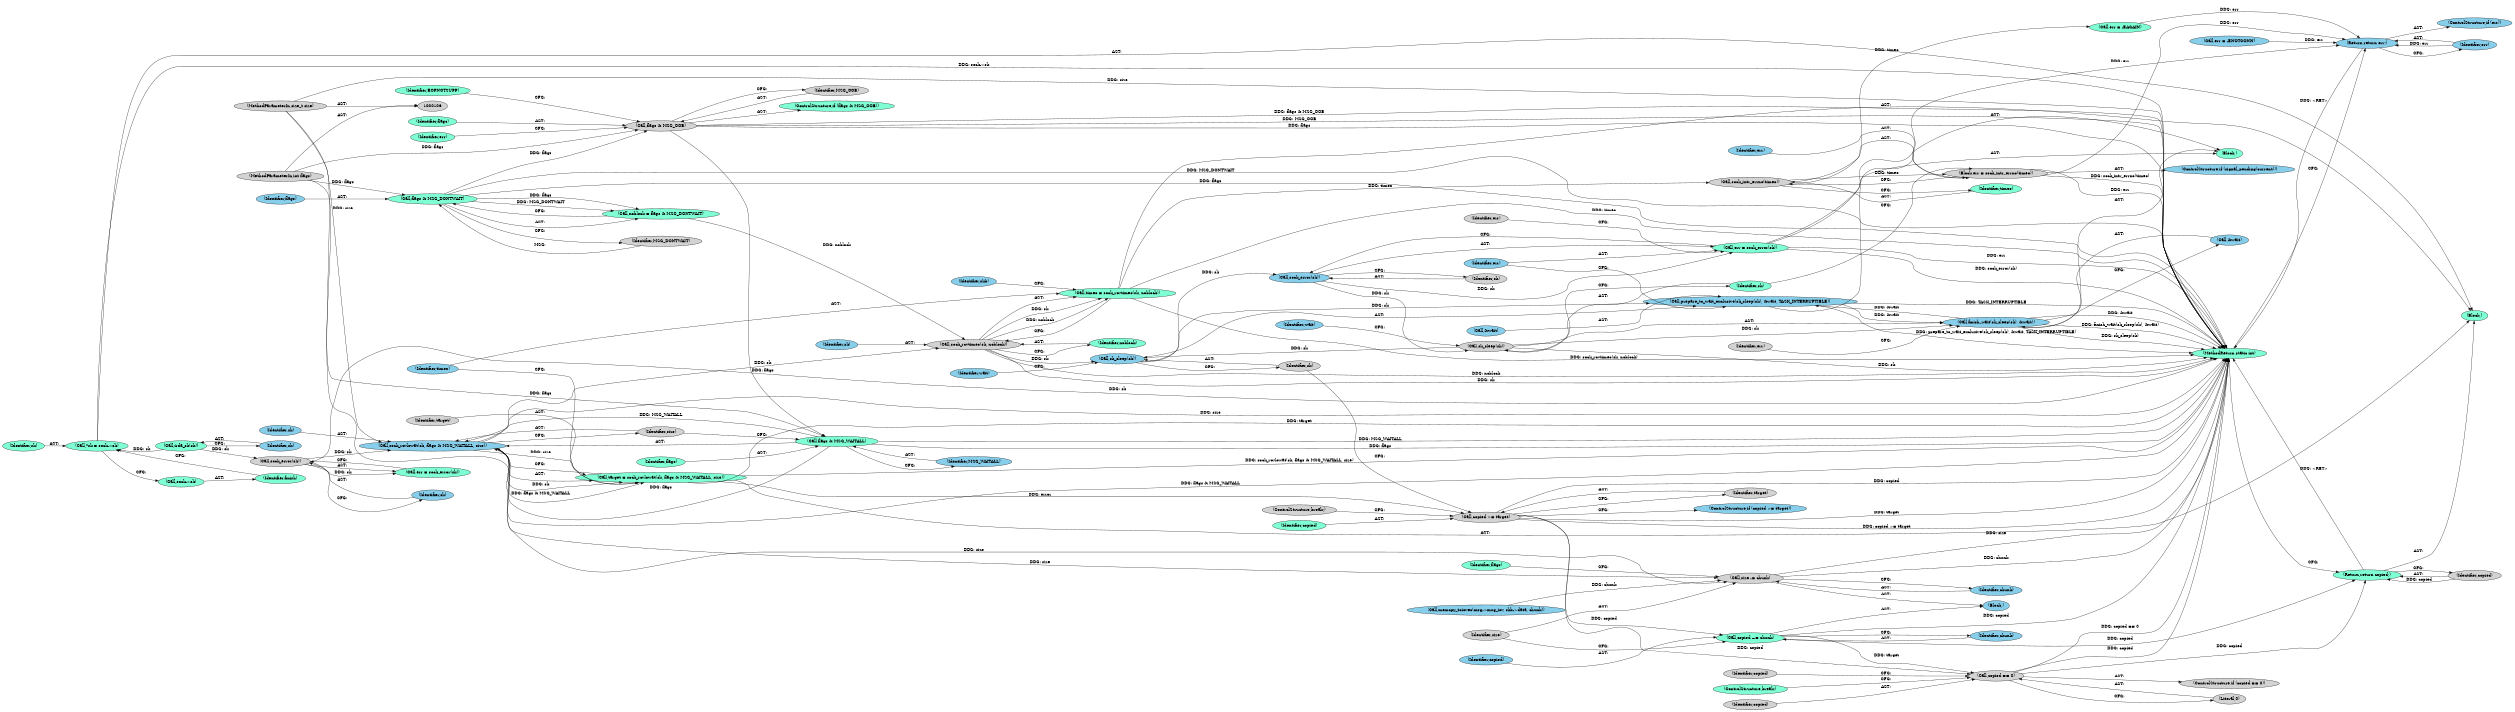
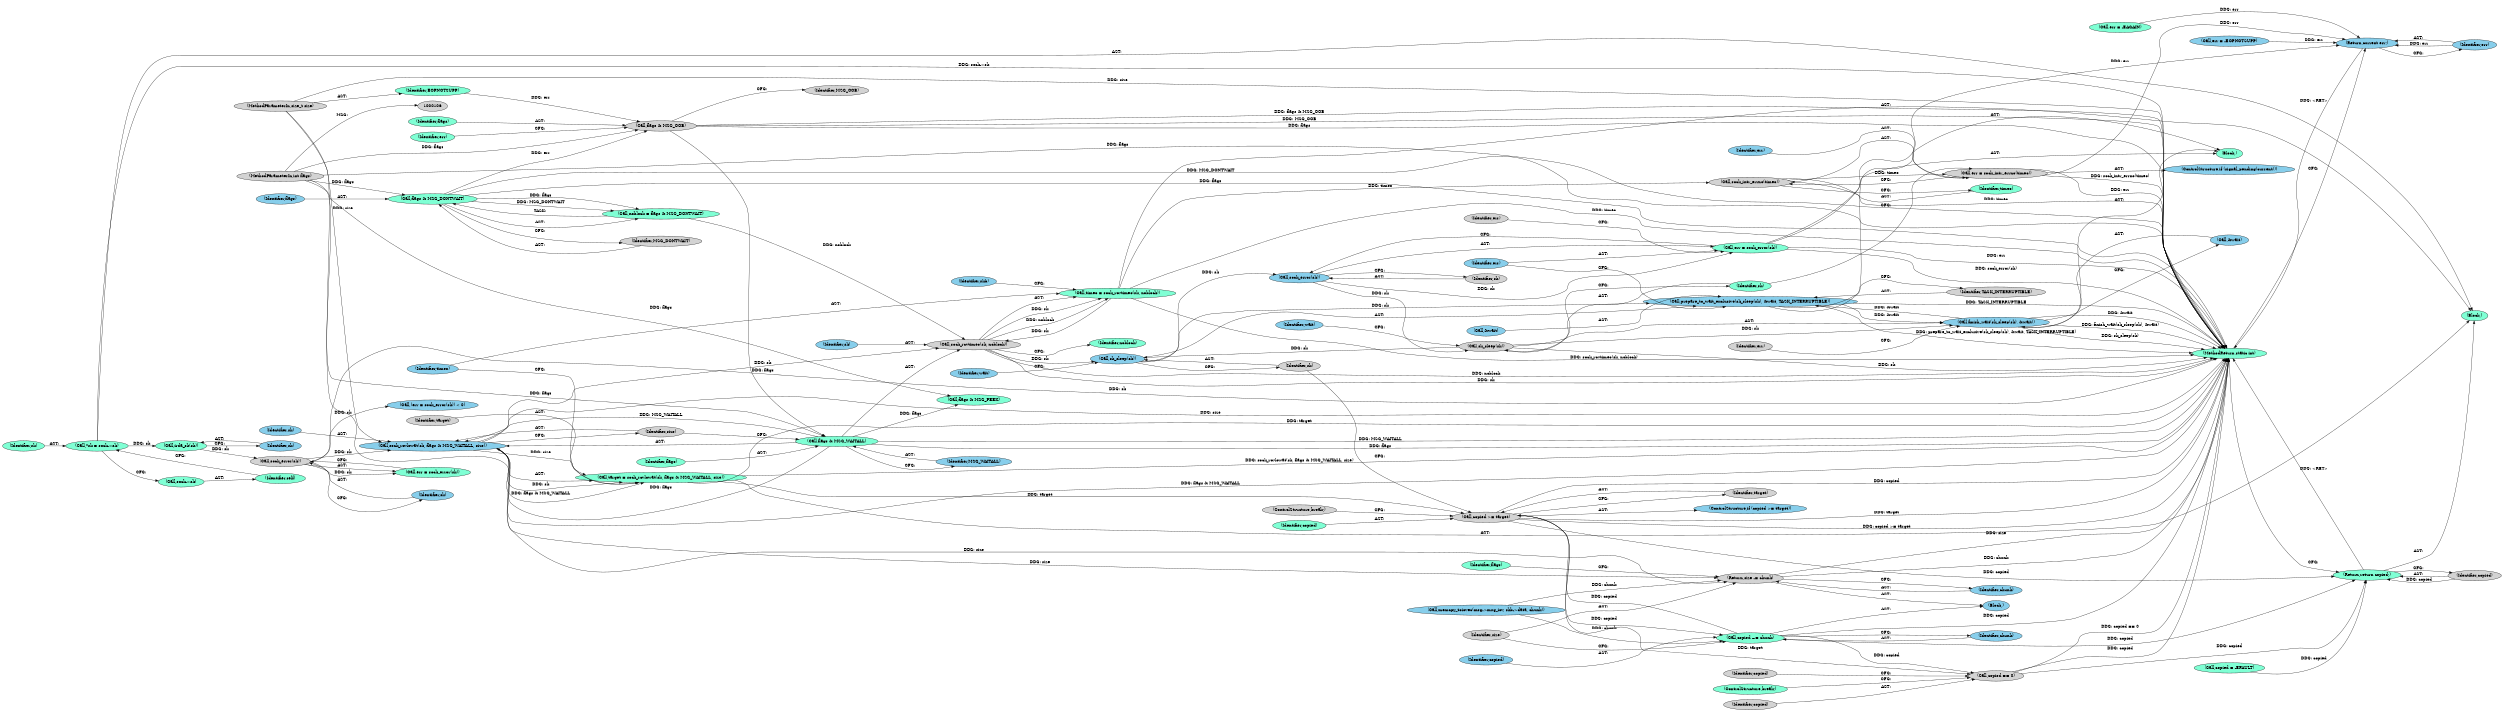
(2475, 23) -> none
(2229, 41) -> (2229, 41)
(2367, 43) -> (2367, 43)
(1895, 57) -> (2046, 202)
(541, 98) -> (541, 98)
(371, 106) -> (356, 98)
(747, 106) -> none
(837, 106) -> none
(343, 115) -> (343, 115)
none -> (1315, 147)
(541, 153) -> (541, 153)
(1996, 173) -> (1996, 173)
(541, 211) -> (541, 211)
(541, 245) -> (541, 245)
none -> (1996, 292)
(1040, 331) -> (1040, 331)
(1056, 344) -> (896, 388)
none -> (974, 400)
none -> (433, 405)
(142, 452) -> (140, 446)
(545, 470) -> none
(280, 478) -> (280, 478)
(1040, 495) -> (1040, 495)
(1604, 510) -> (1604, 510)
none -> (1918, 575)
(1750, 578) -> (1750, 578)
none -> (1598, 603)
none -> (1618, 640)
(1750, 648) -> (1750, 648)
(1887, 655) -> (1887, 655)
none -> (2229, 668)
(2229, 683) -> none
(2229, 699) -> none
